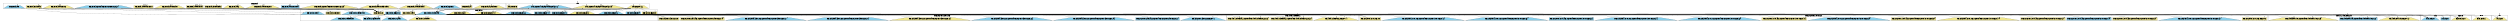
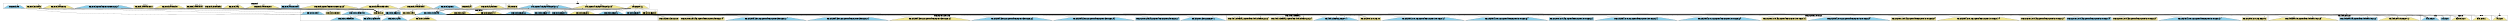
(2344, 16) -> (2344, 16)
(1336, 19) -> (1336, 19)
